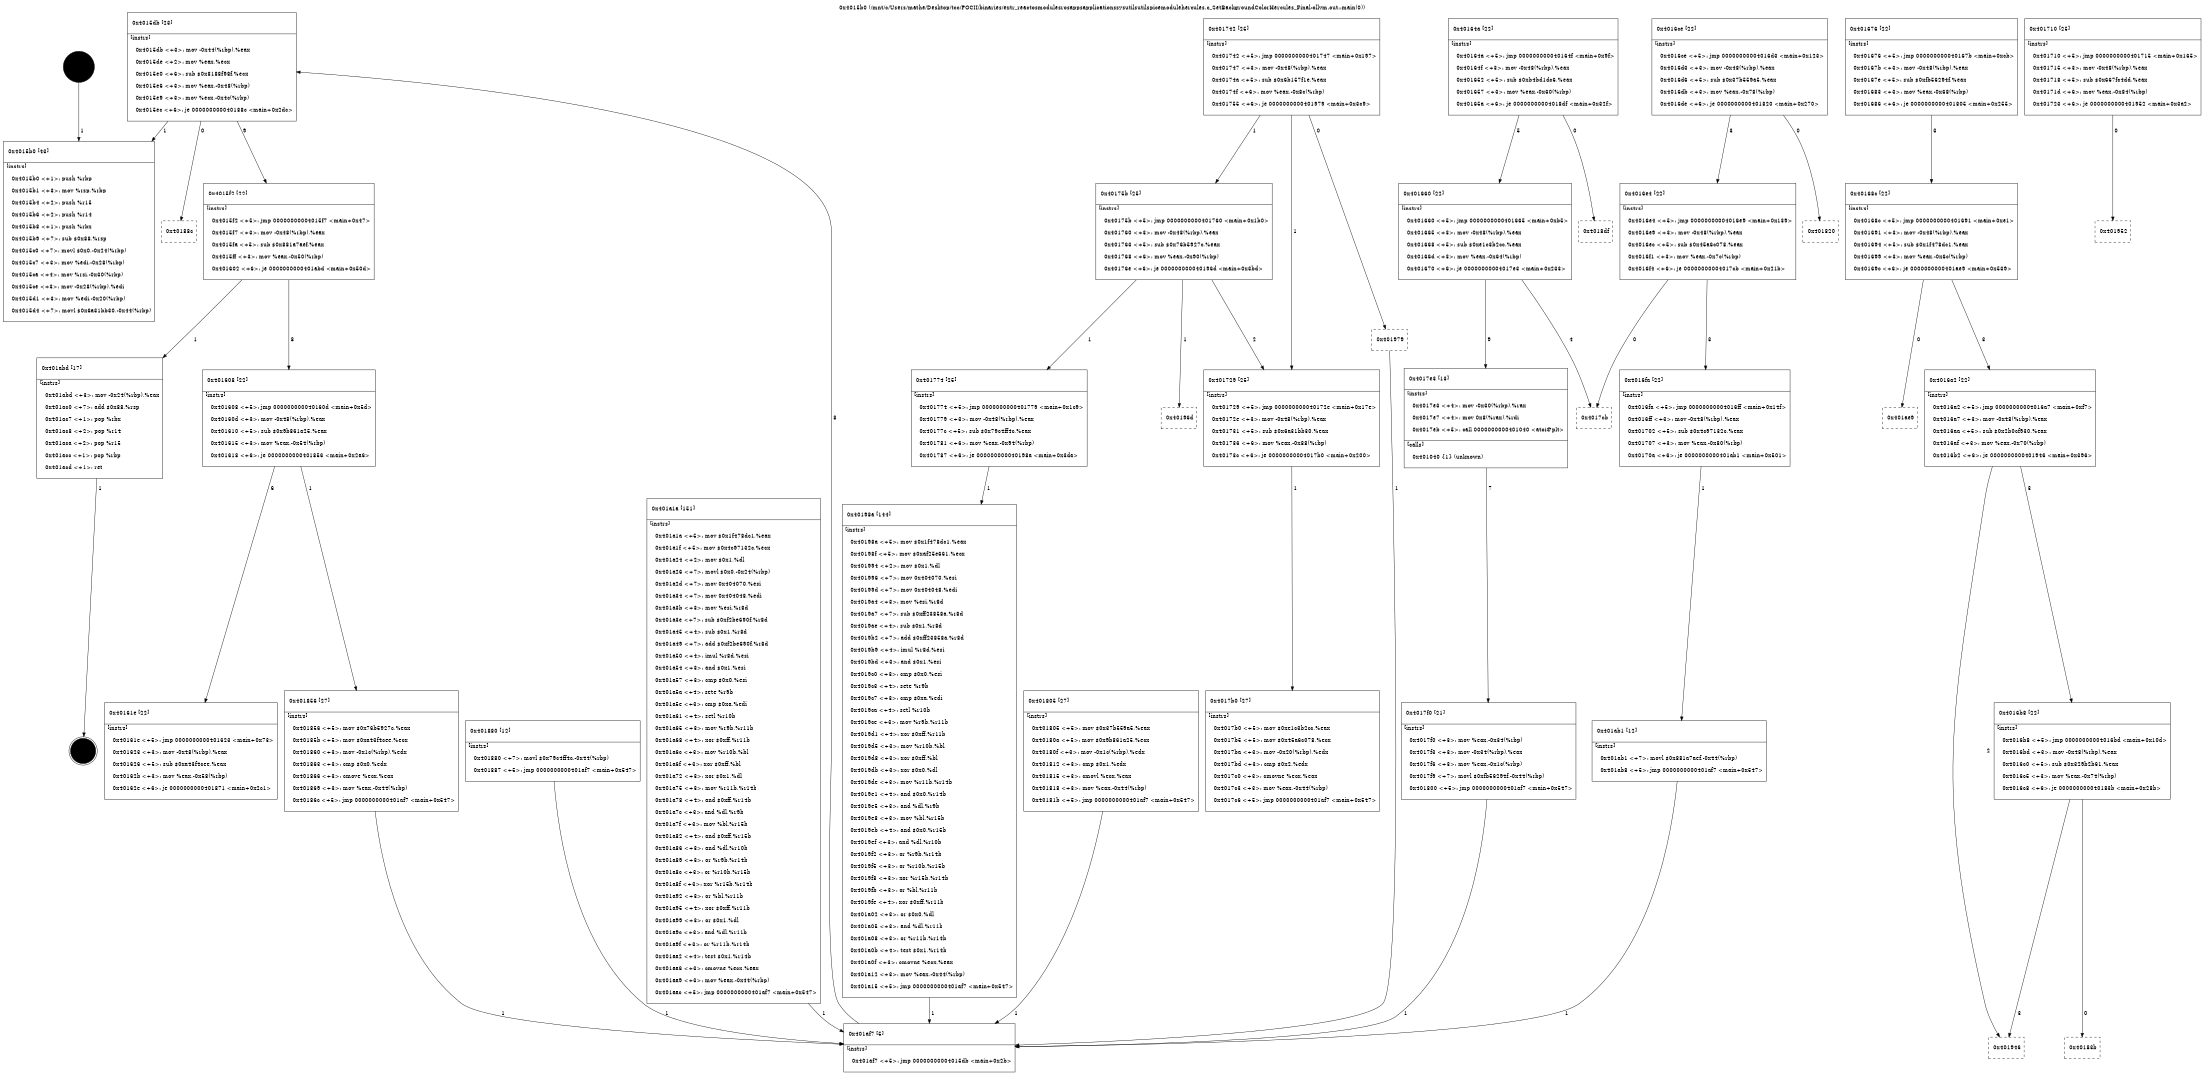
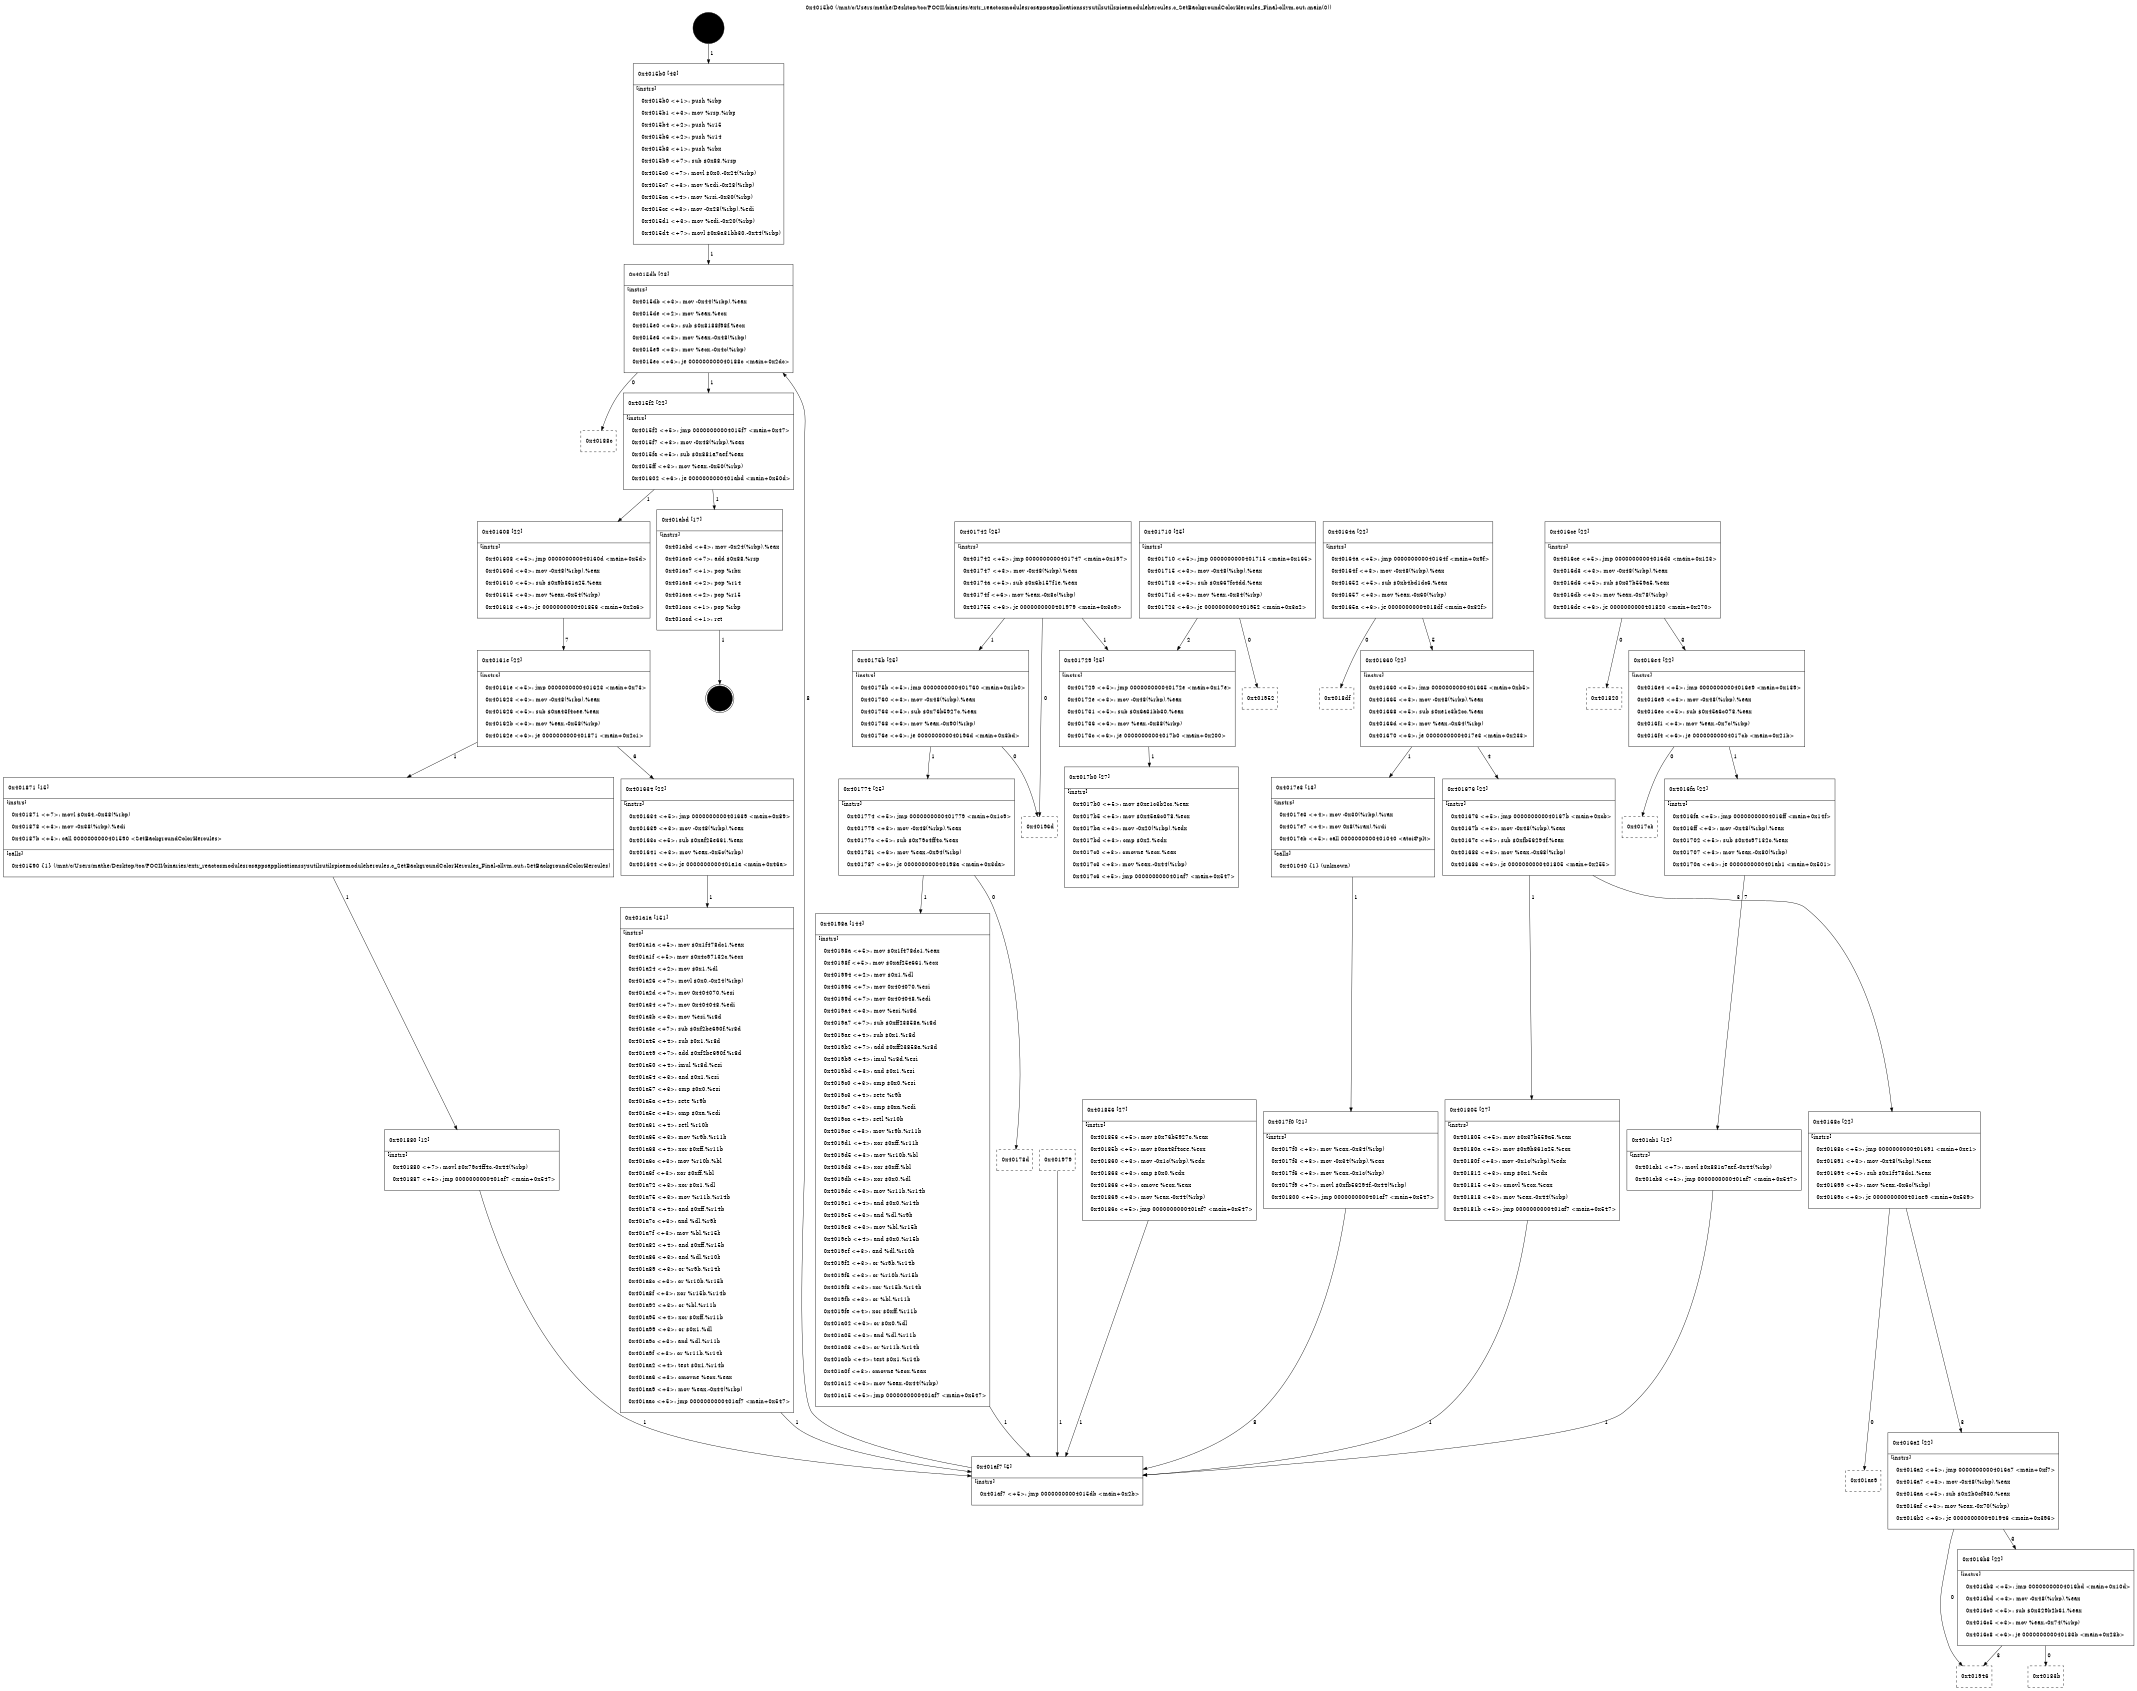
(161, 130) -> (709, 252)
(244, 131) -> (711, 383)
(1347, 220) -> (1041, 715)
(1237, 323) -> (1188, 633)
(1561, 339) -> (1487, 761)
(292, 340) -> (648, 500)
(1184, 340) -> (1014, 757)
(1489, 340) -> (1409, 757)
(1709, 340) -> (1735, 757)
(272, 488) -> (566, 640)
(1489, 488) -> (1355, 897)
(1702, 488) -> (1745, 897)
(328, 577) -> none
(1988, 751) -> (1952, 1598)
none -> (309, 827)
none -> (707, 827)
none -> (1531, 986)
(1405, 1014) -> (1254, 1423)
none -> (1015, 1160)
